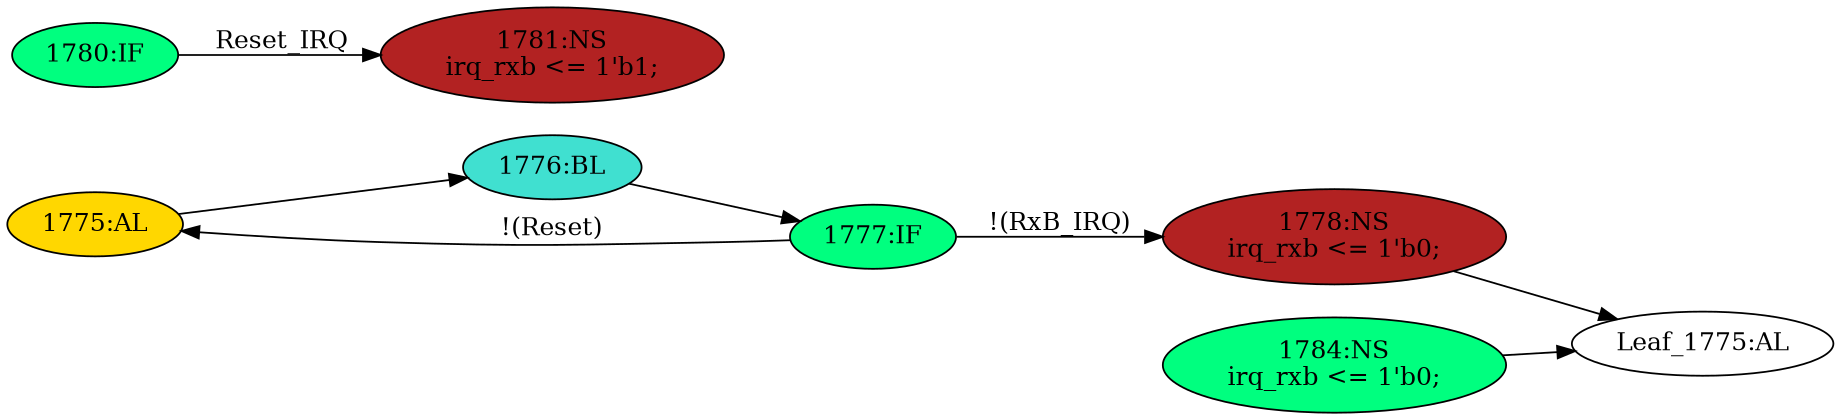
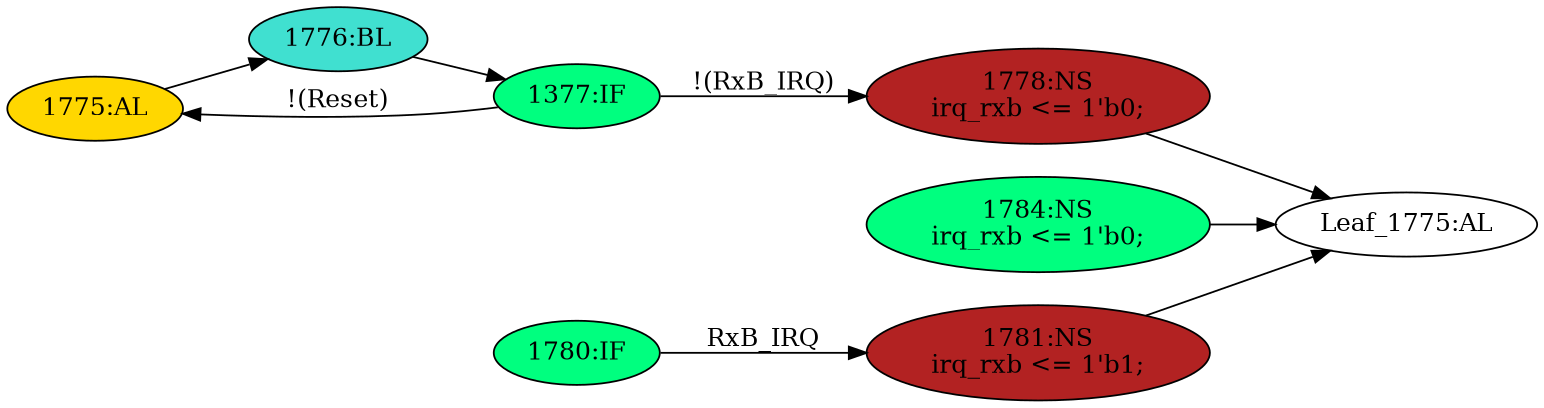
(282, 42) -> (764, 339)
(873, 237) -> (577, 96)
none -> (1229, 286)
